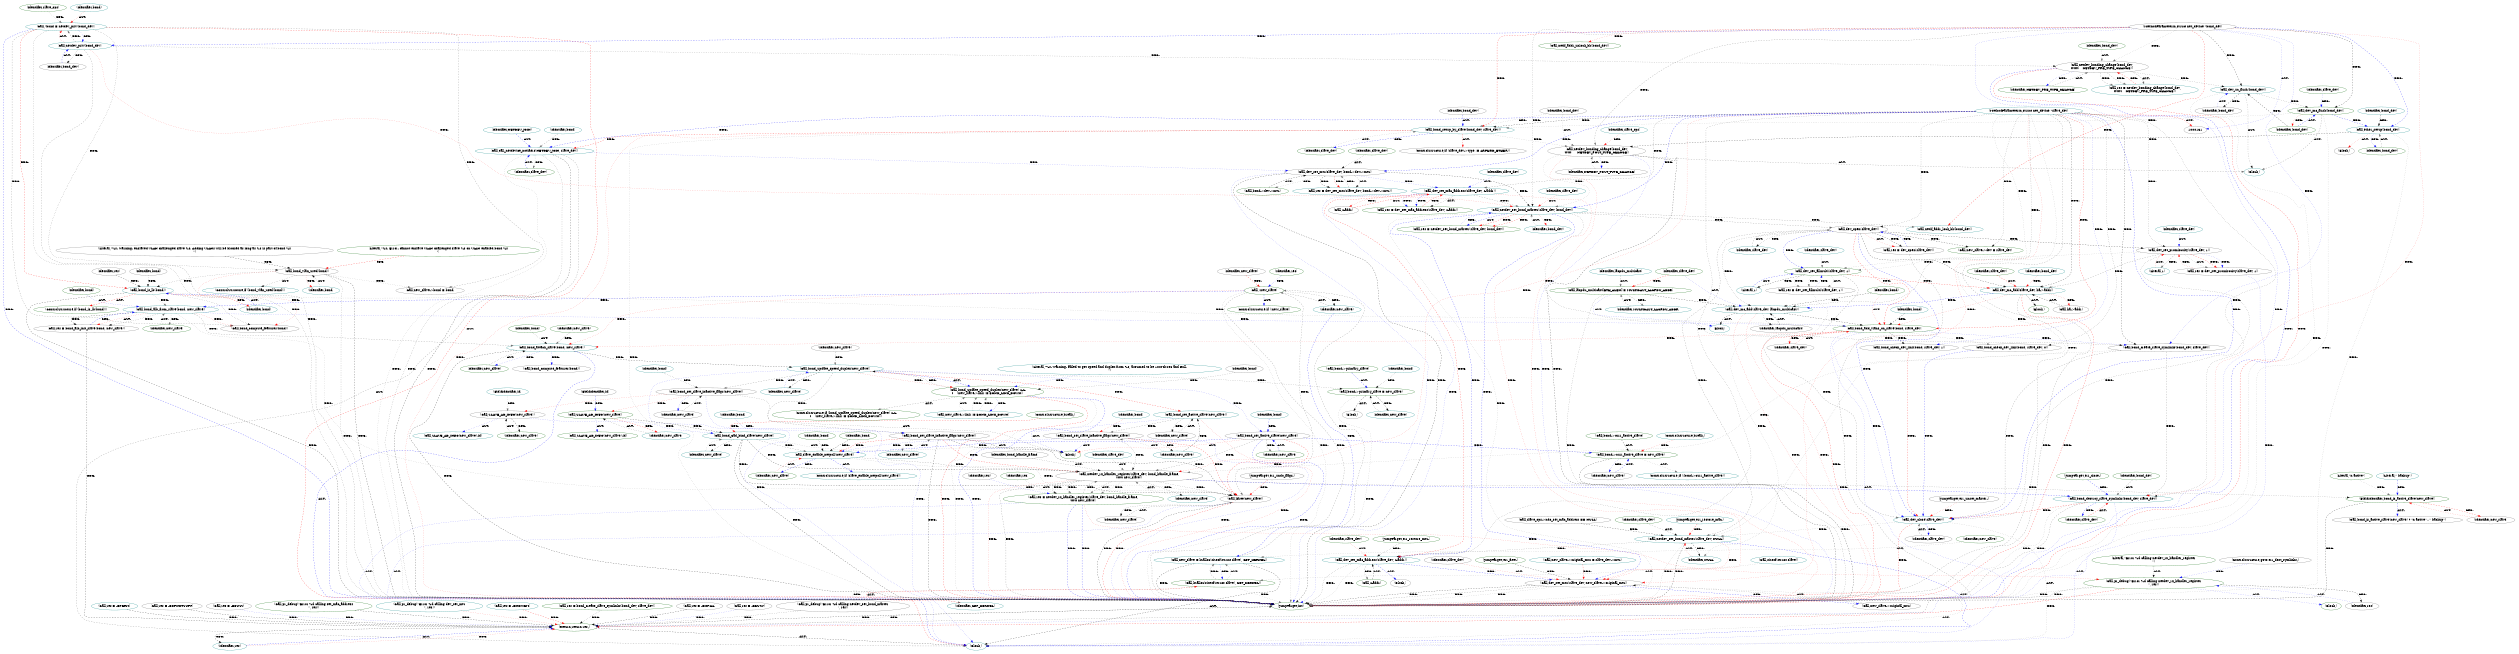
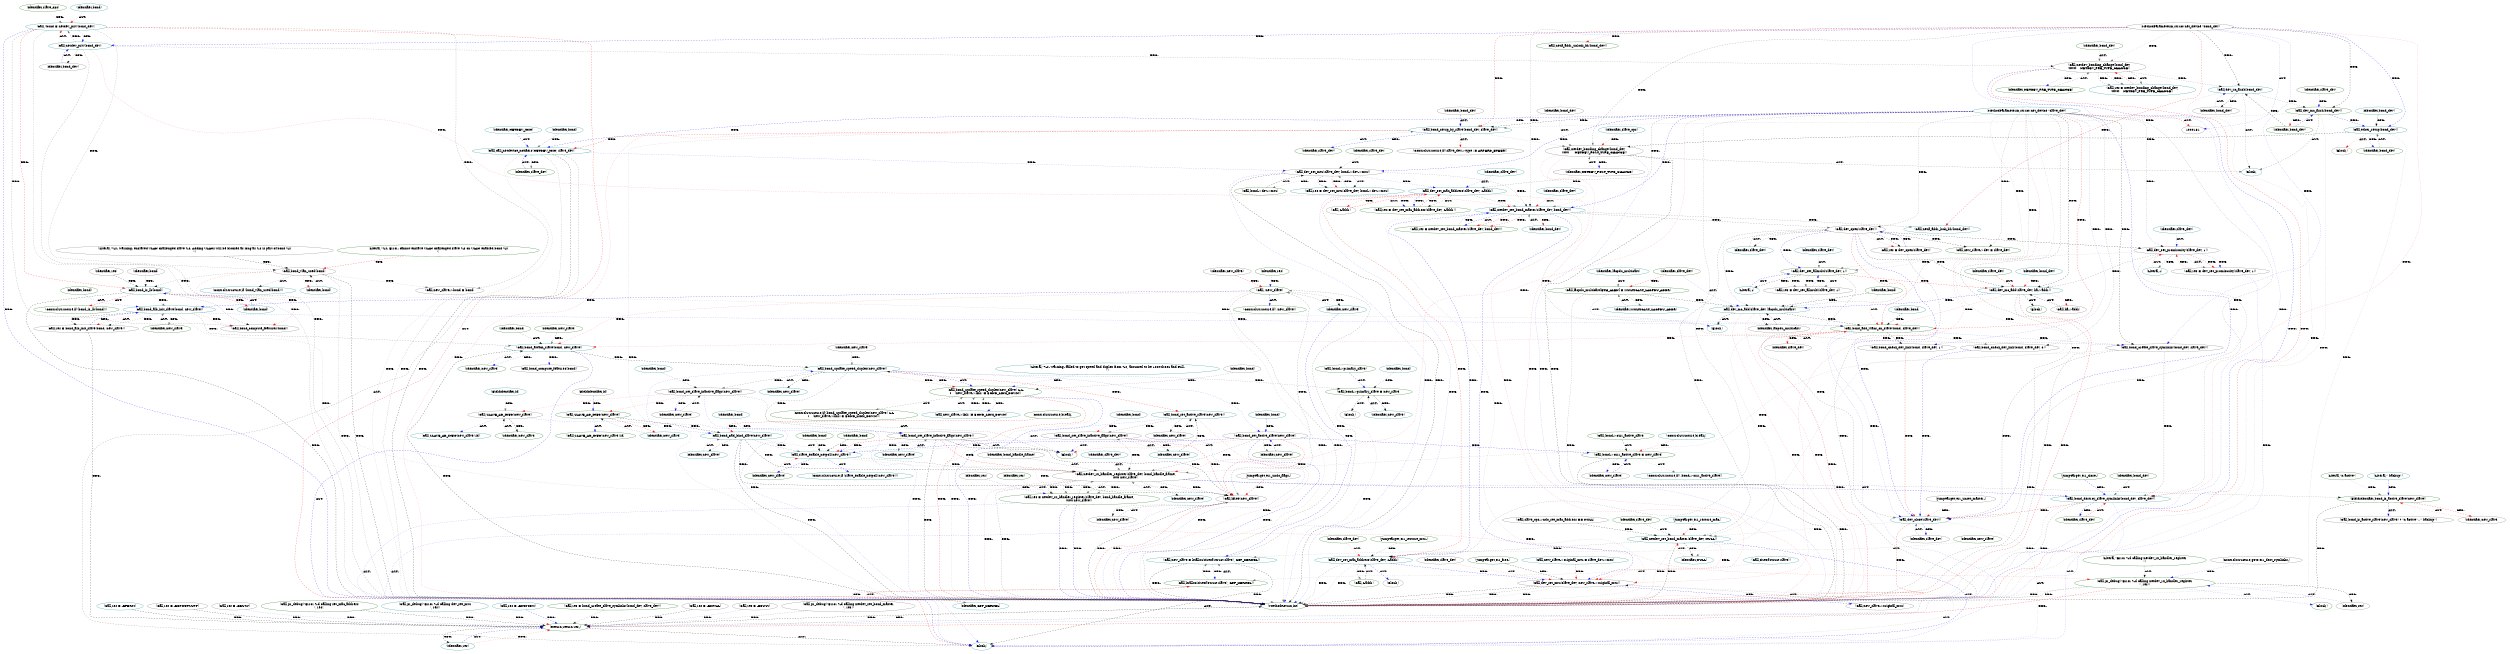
(1461, 177) -> (1459, 177)
(171, 310) -> (169, 310)
(1291, 606) -> (1283, 606)
(542, 616) -> (541, 616)
